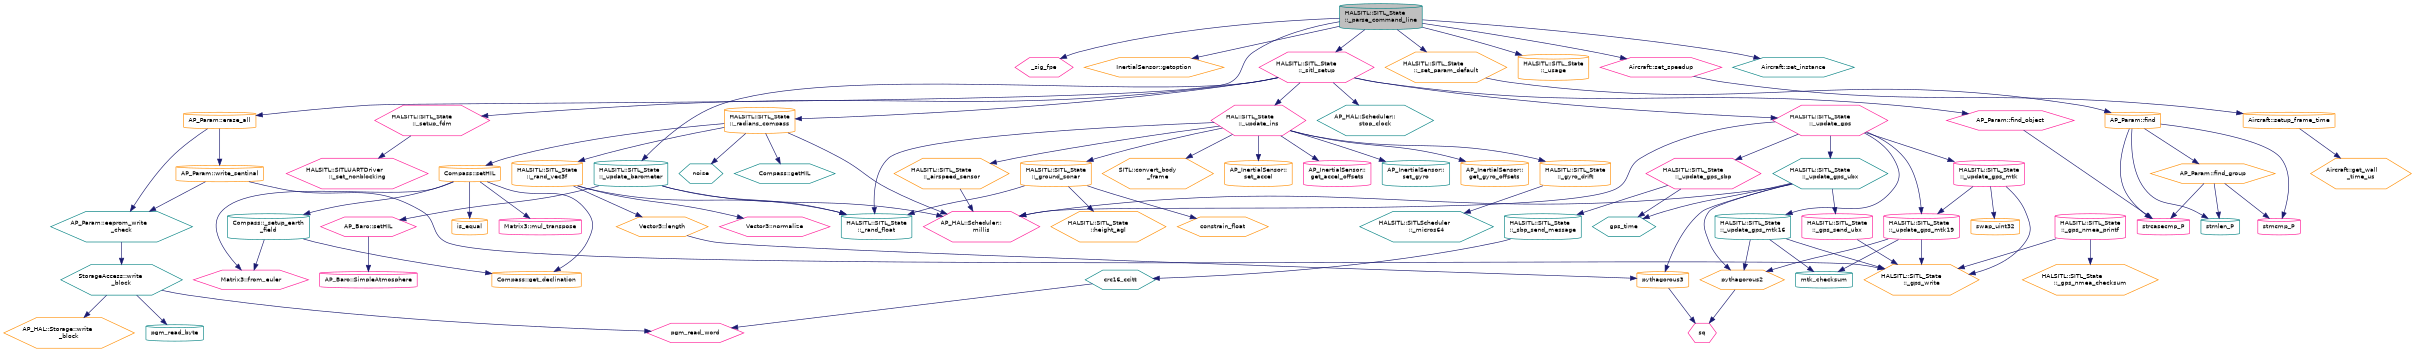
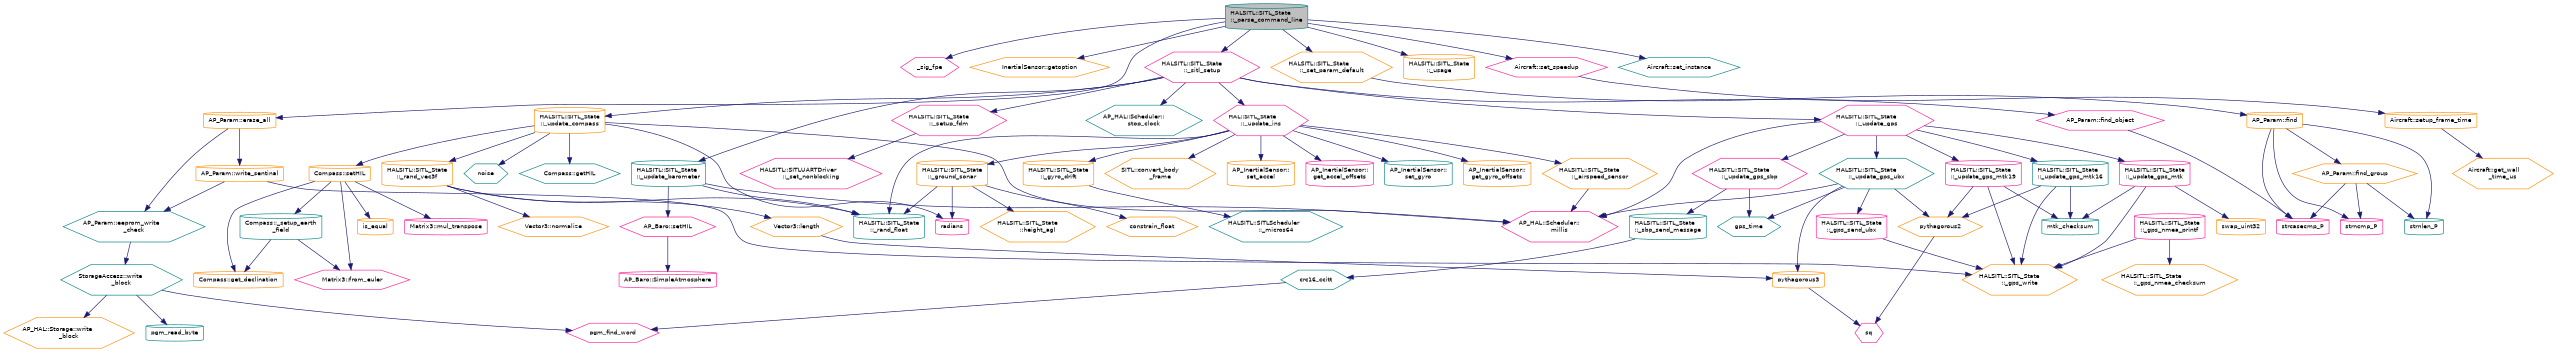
(760, 120) -> (570, 120)
(1958, 198) -> (2111, 201)
(775, 227) -> (553, 227)
none -> (952, 227)
(695, 333) -> (613, 333)
